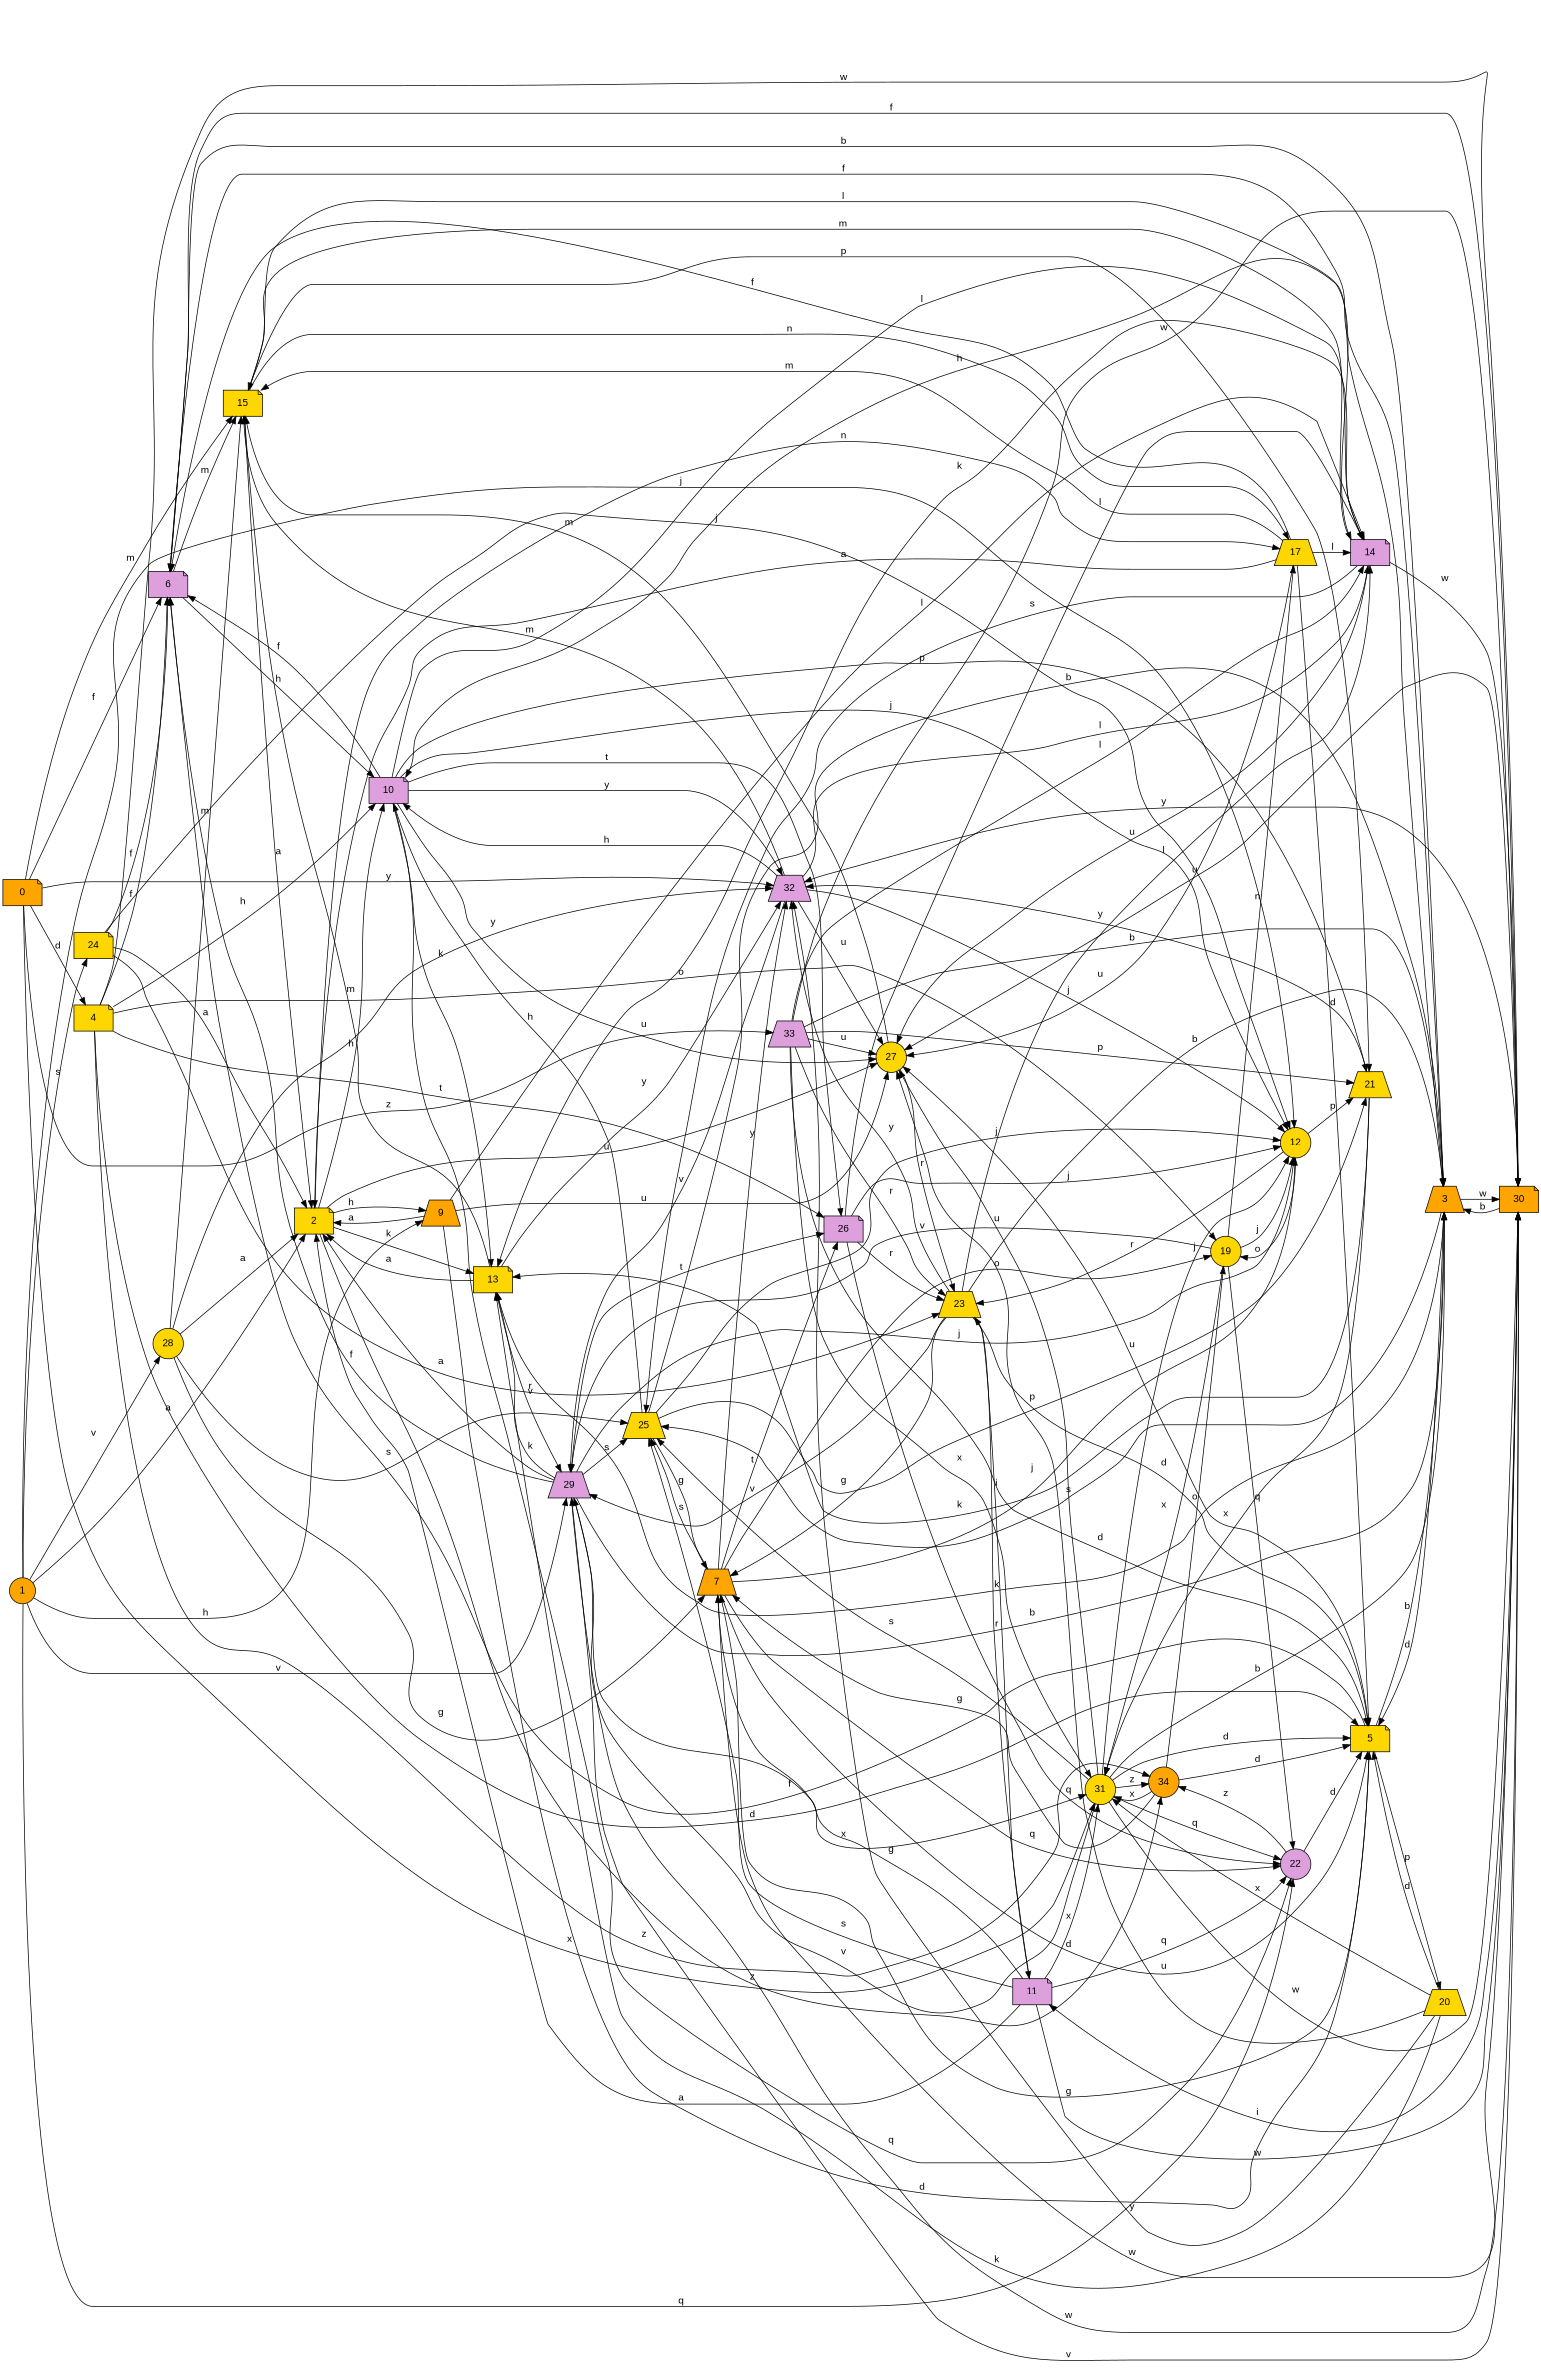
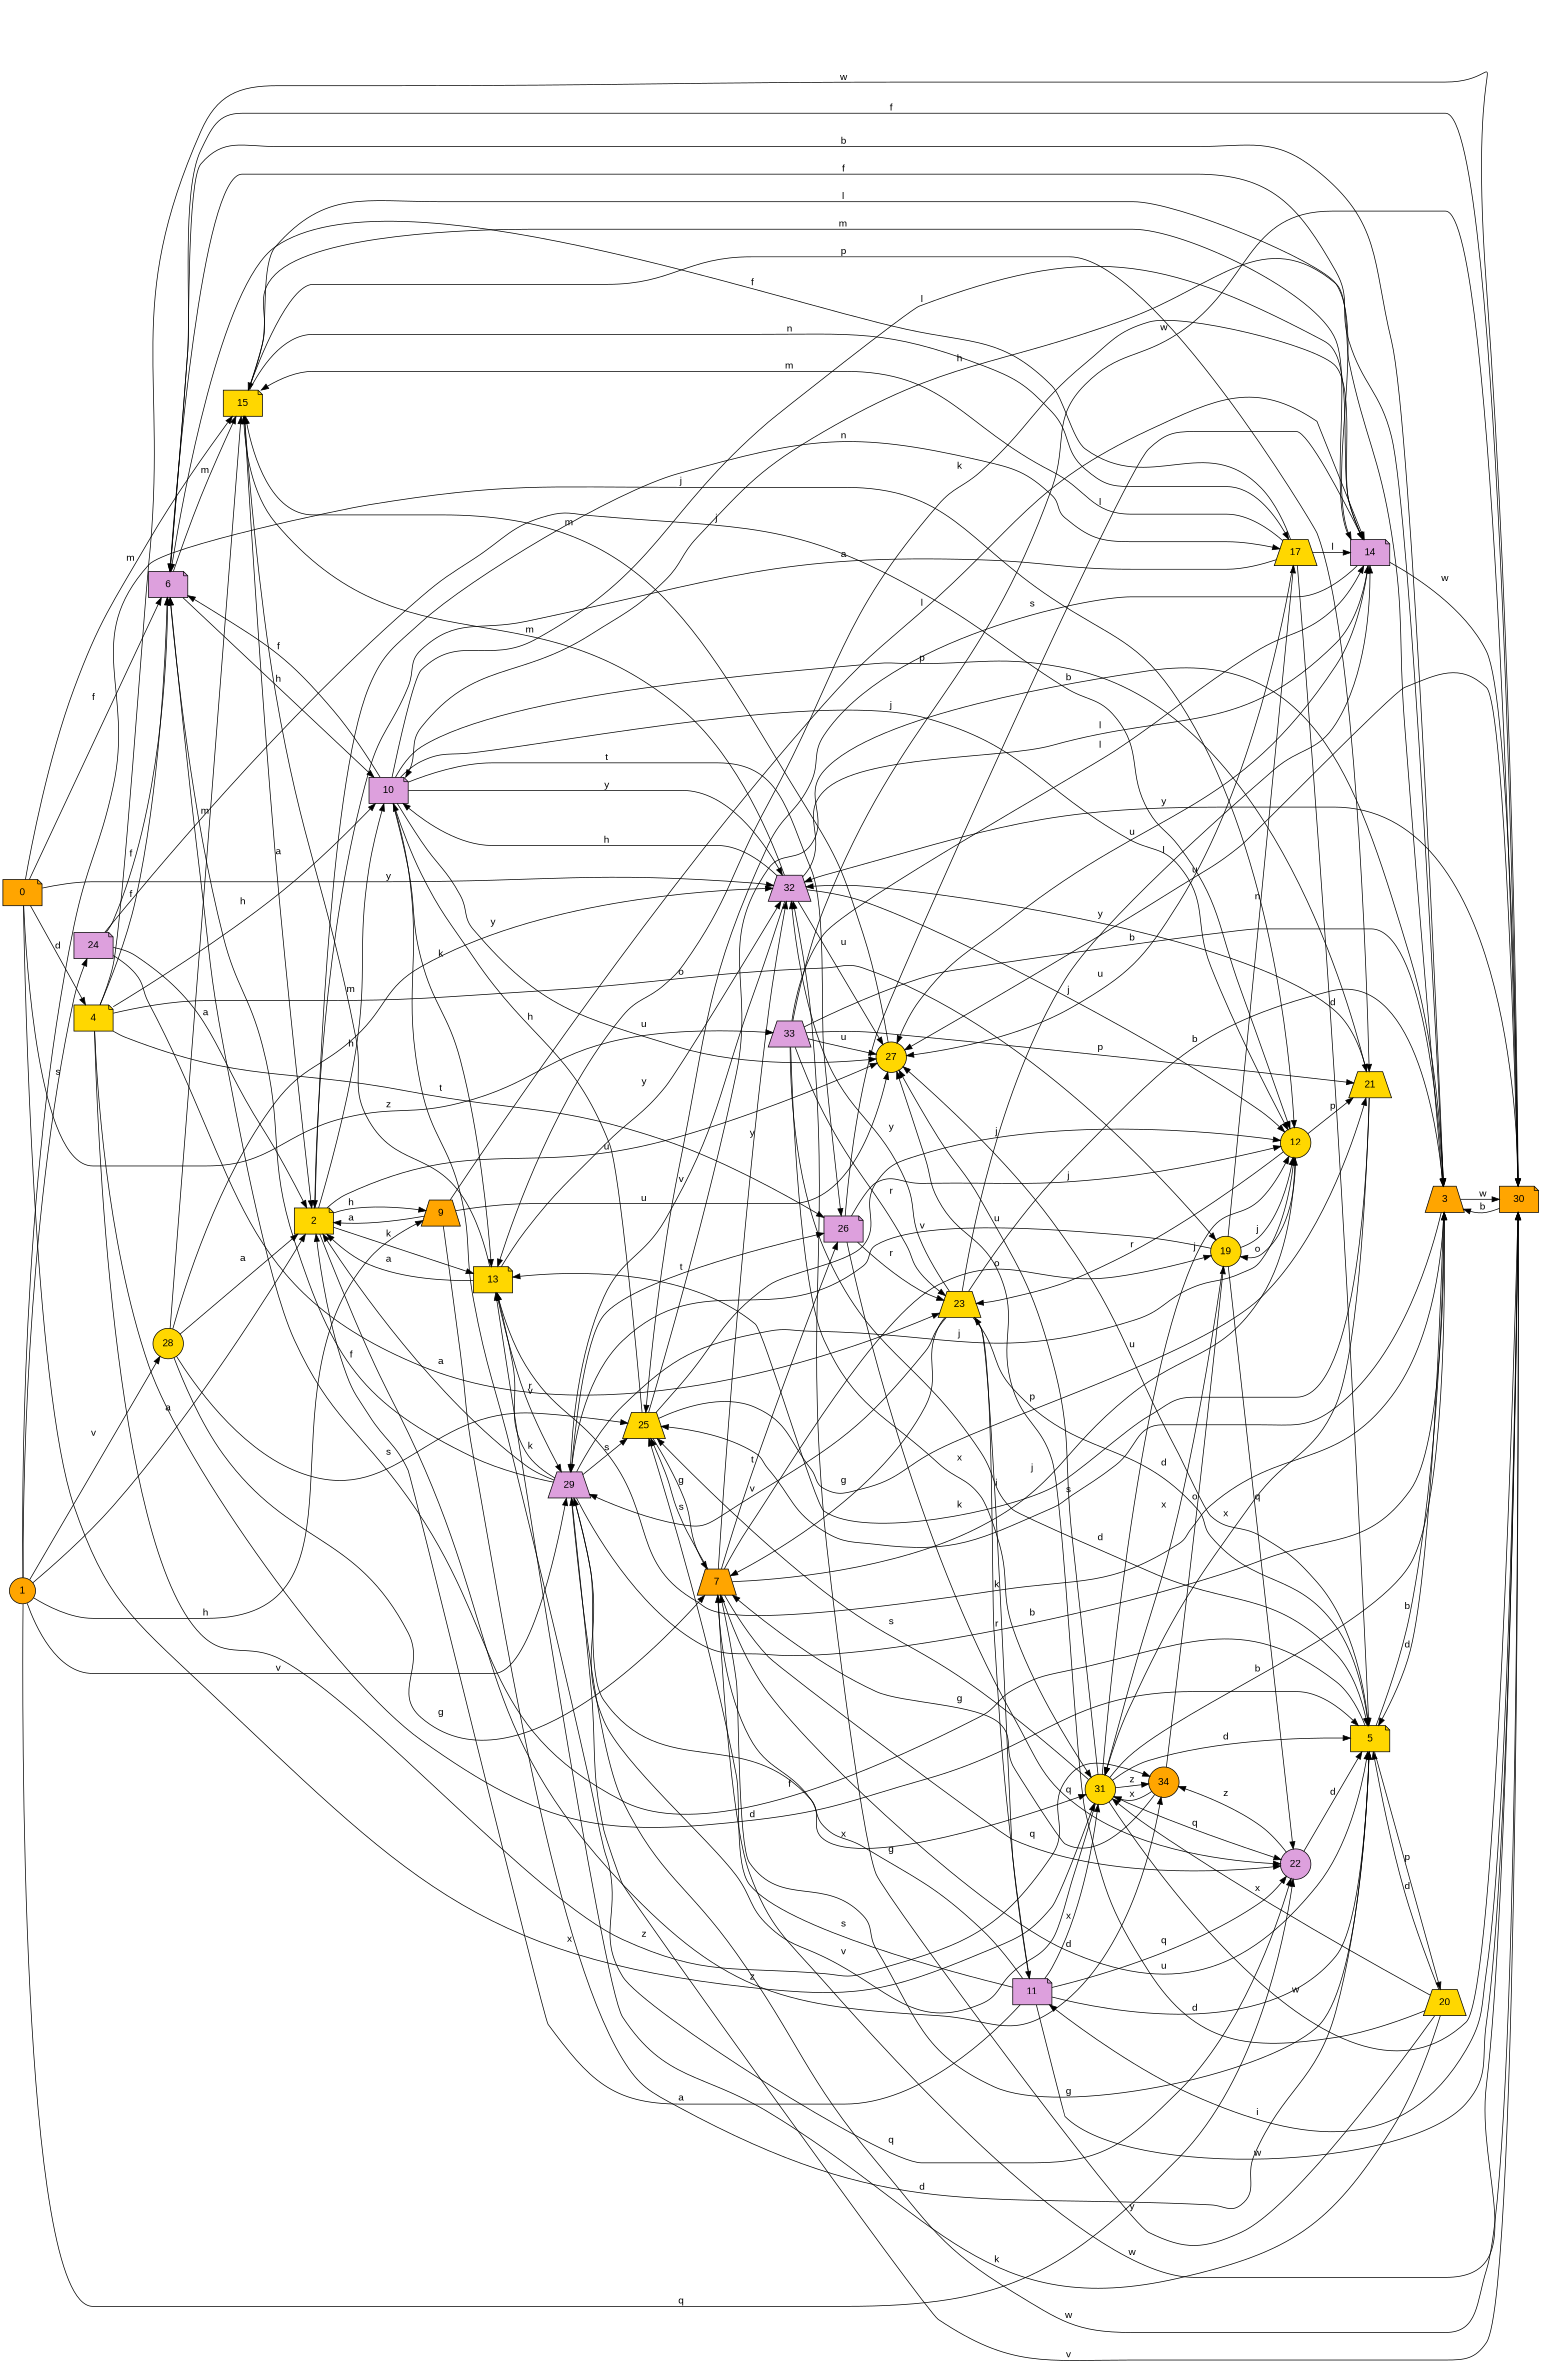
(94, 946) -> (94, 946)
(921, 1178) -> none
(1261, 1765) -> (1297, 1987)
